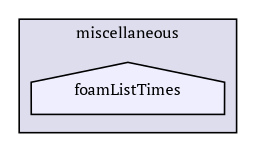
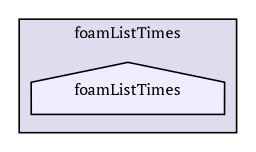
(128, 34) -> (128, 34)
